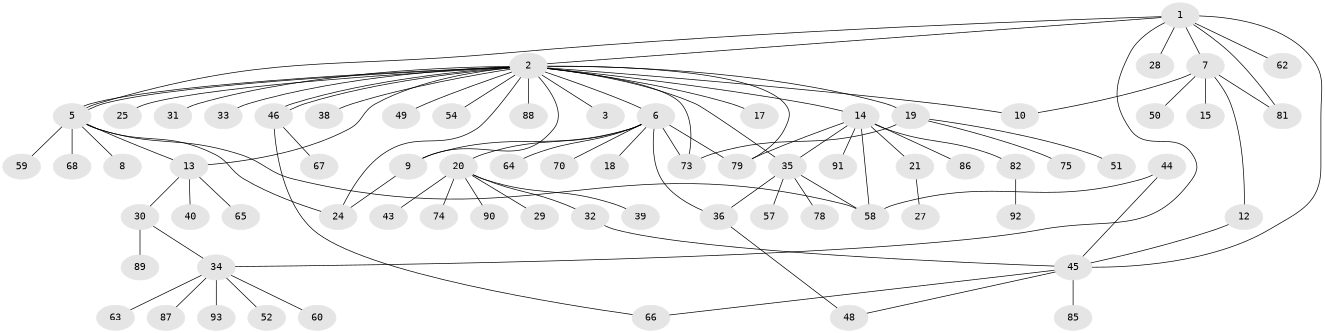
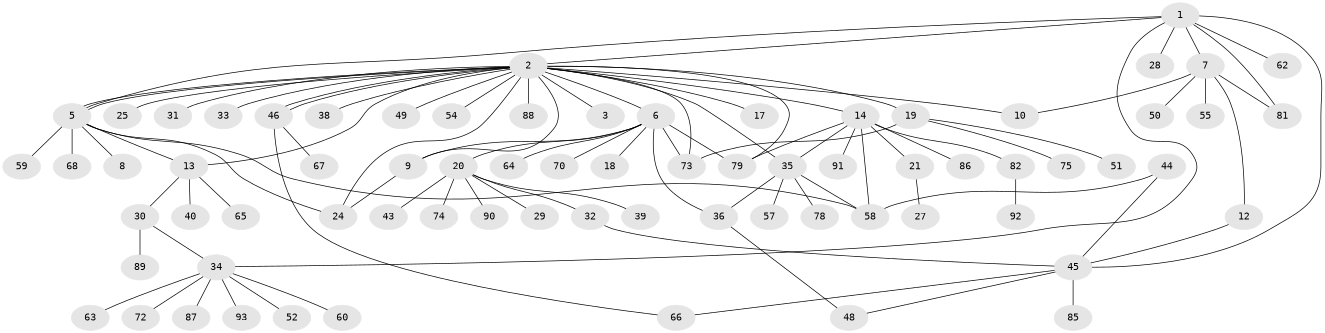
(1205, 116) -> (1205, 116)
none -> (141, 318)
